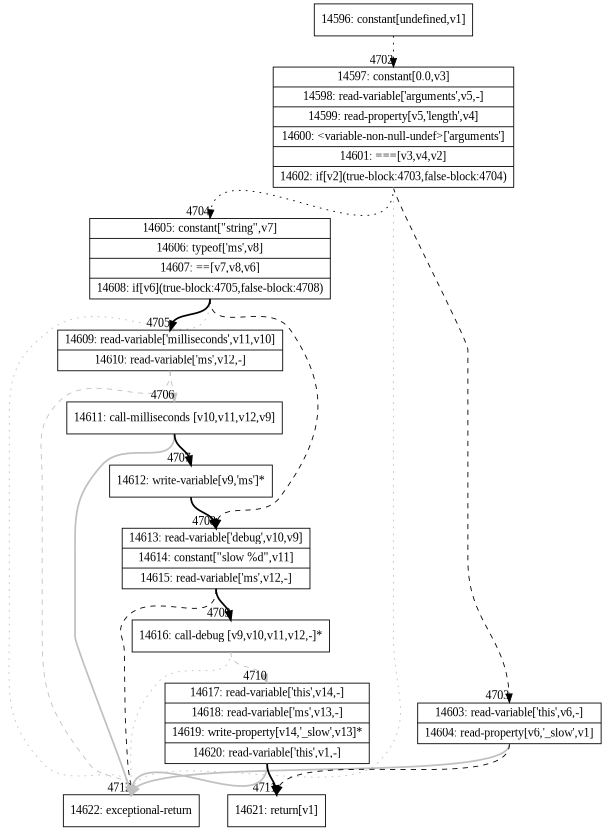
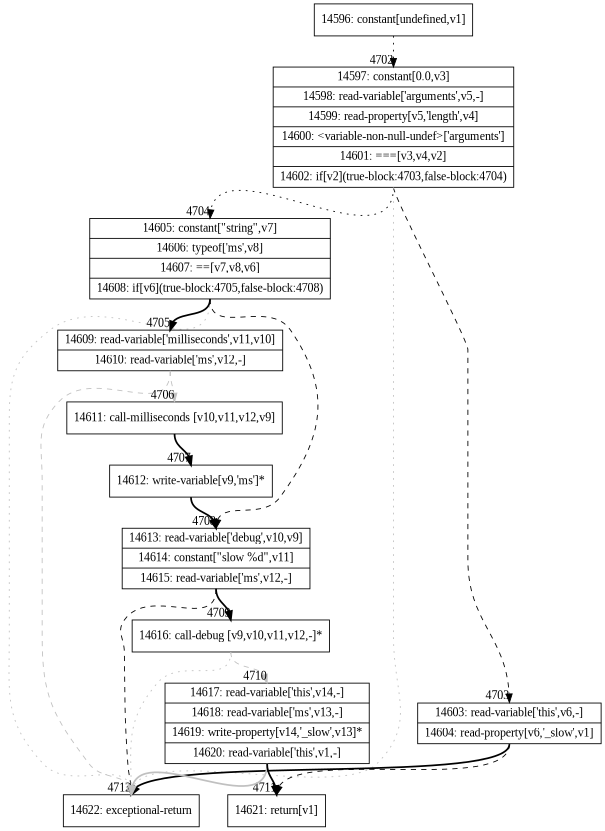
(75, 583) -> none
(296, 770) -> (296, 770)
